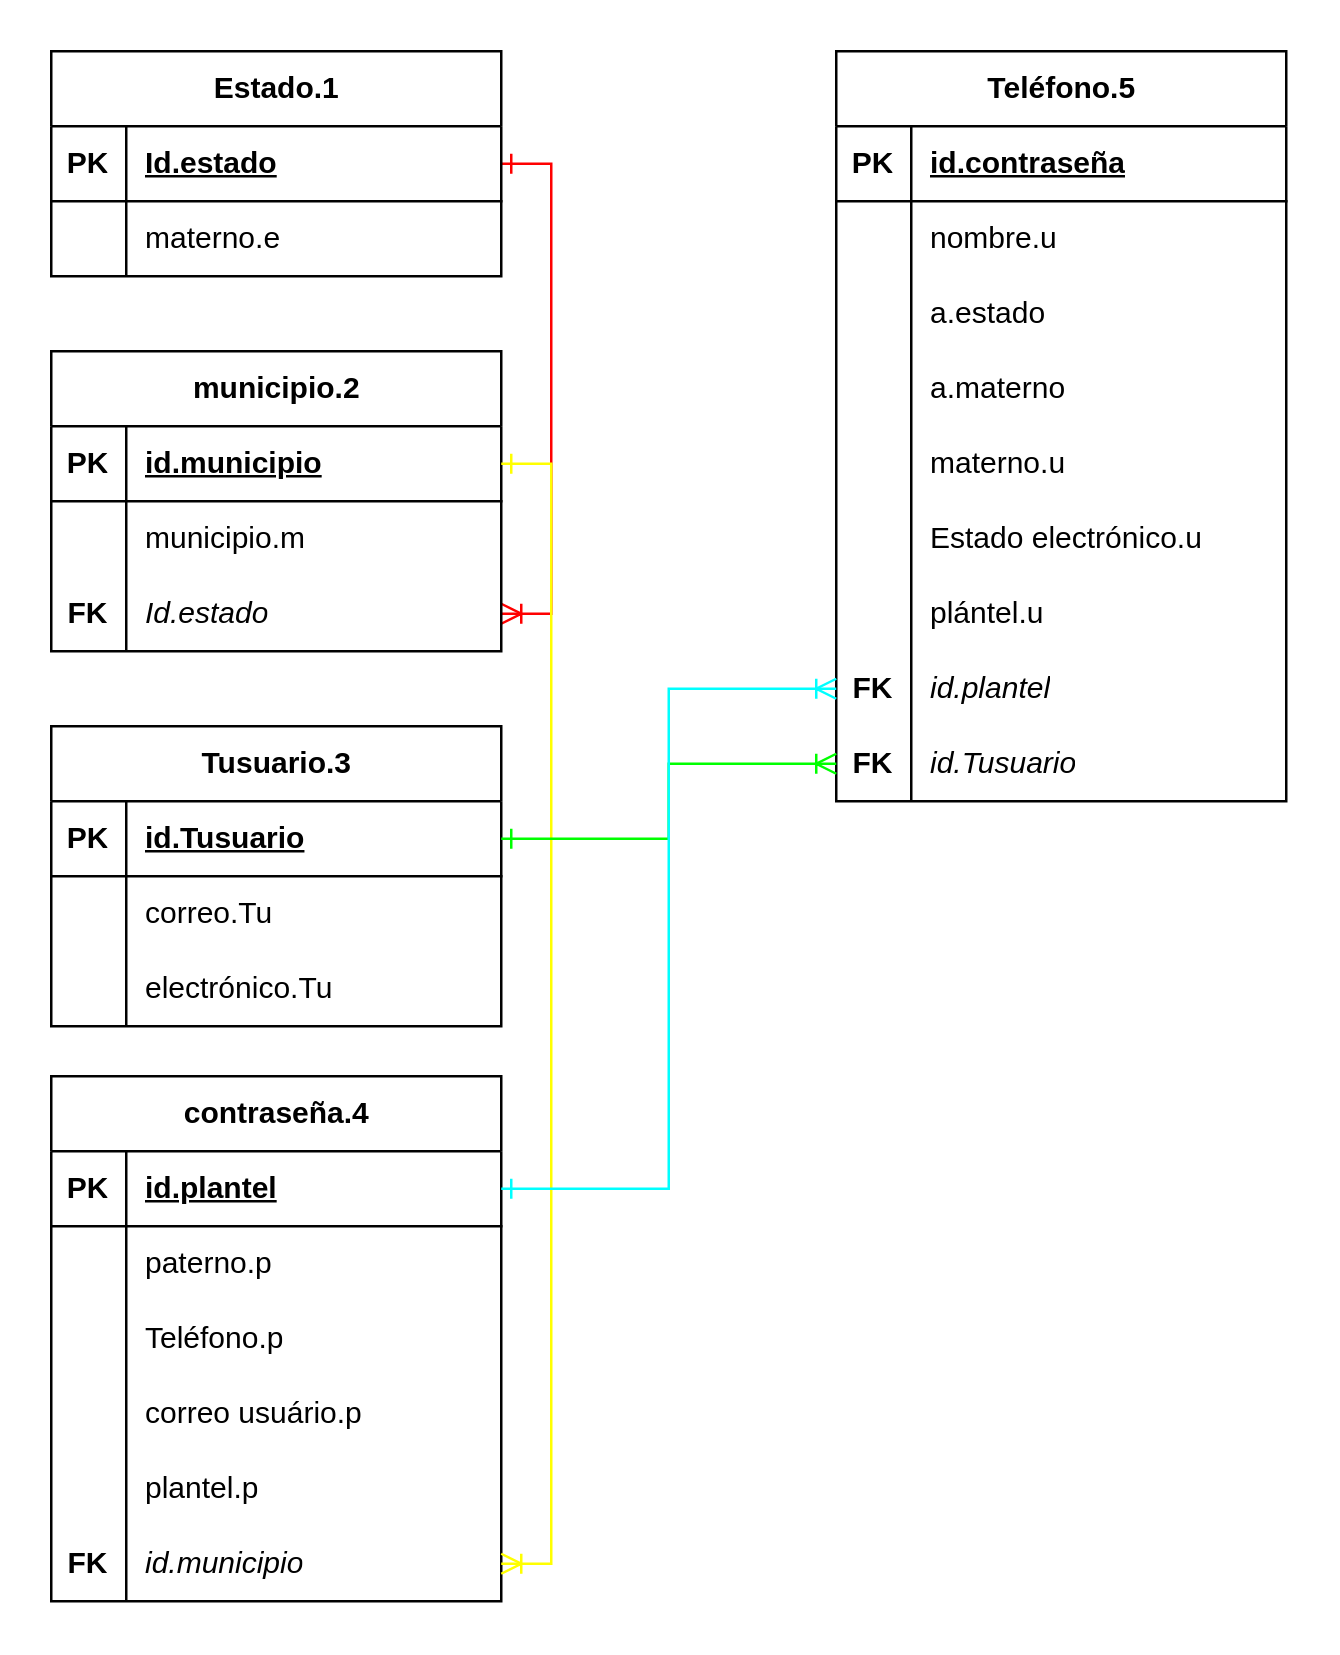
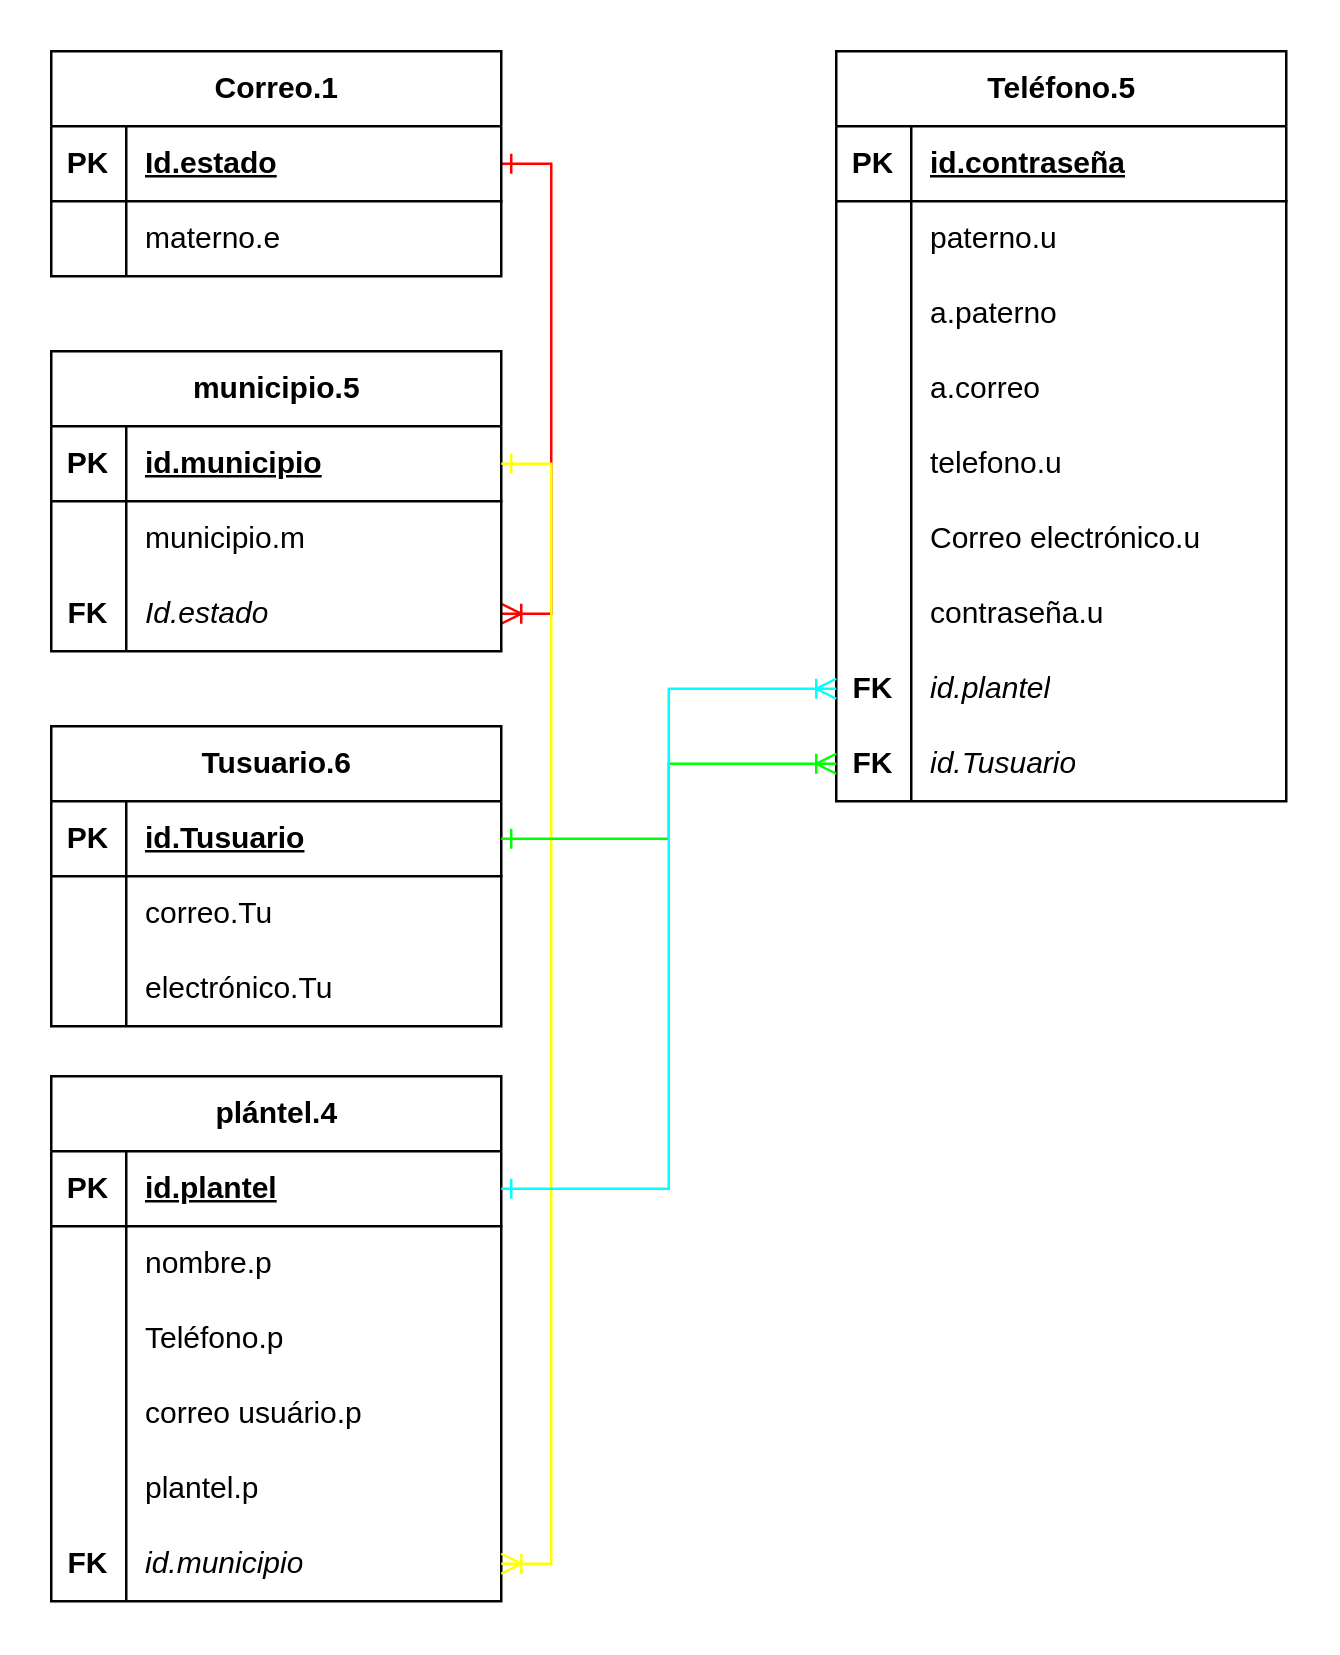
(278, 89) -> (278, 89)
(995, 239) -> (1003, 239)
(995, 314) -> (1003, 314)
(278, 389) -> (278, 389)
(1003, 389) -> (995, 389)
(1003, 464) -> (1007, 464)
(1084, 539) -> (1084, 539)
(995, 614) -> (1028, 614)
(278, 764) -> (278, 764)
(278, 1114) -> (278, 1114)
(218, 1264) -> (210, 1264)
